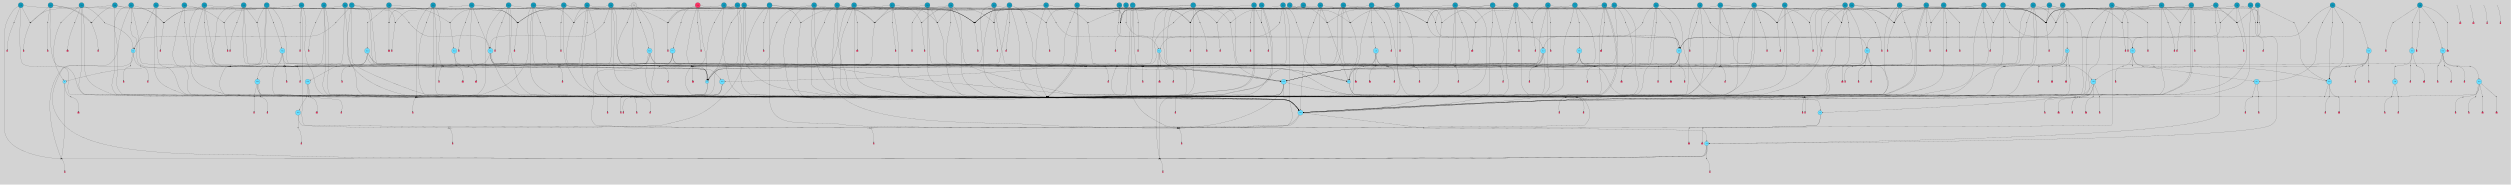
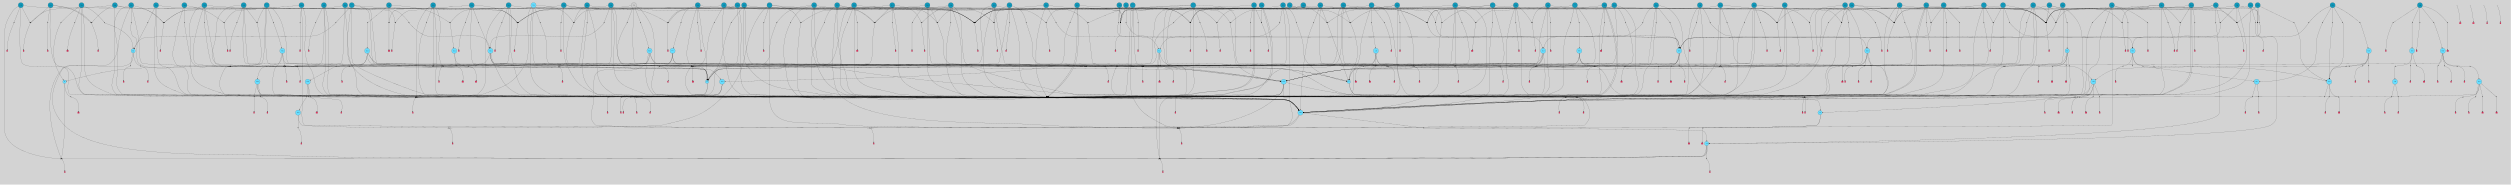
(534, 5) -> (534, 5)
(698, 5) -> (698, 5)
